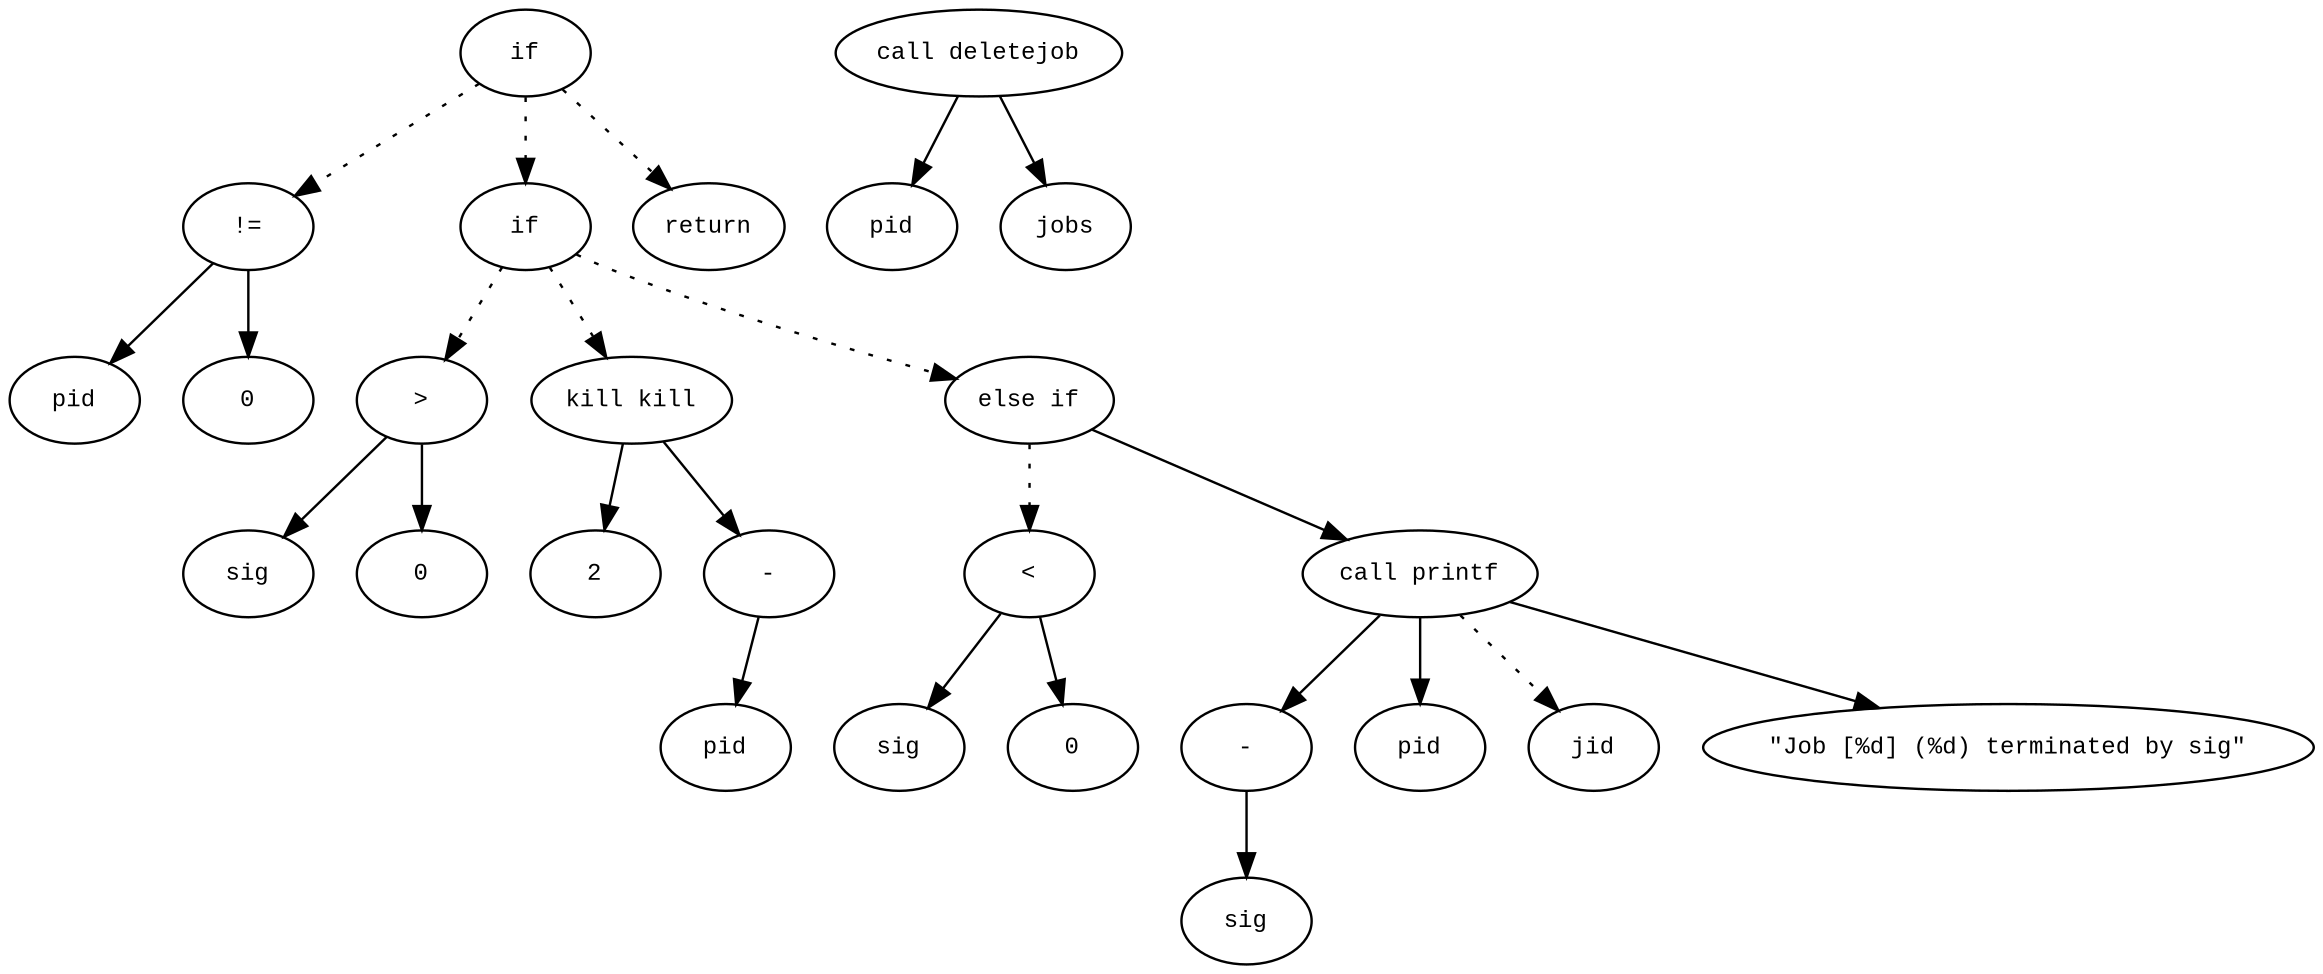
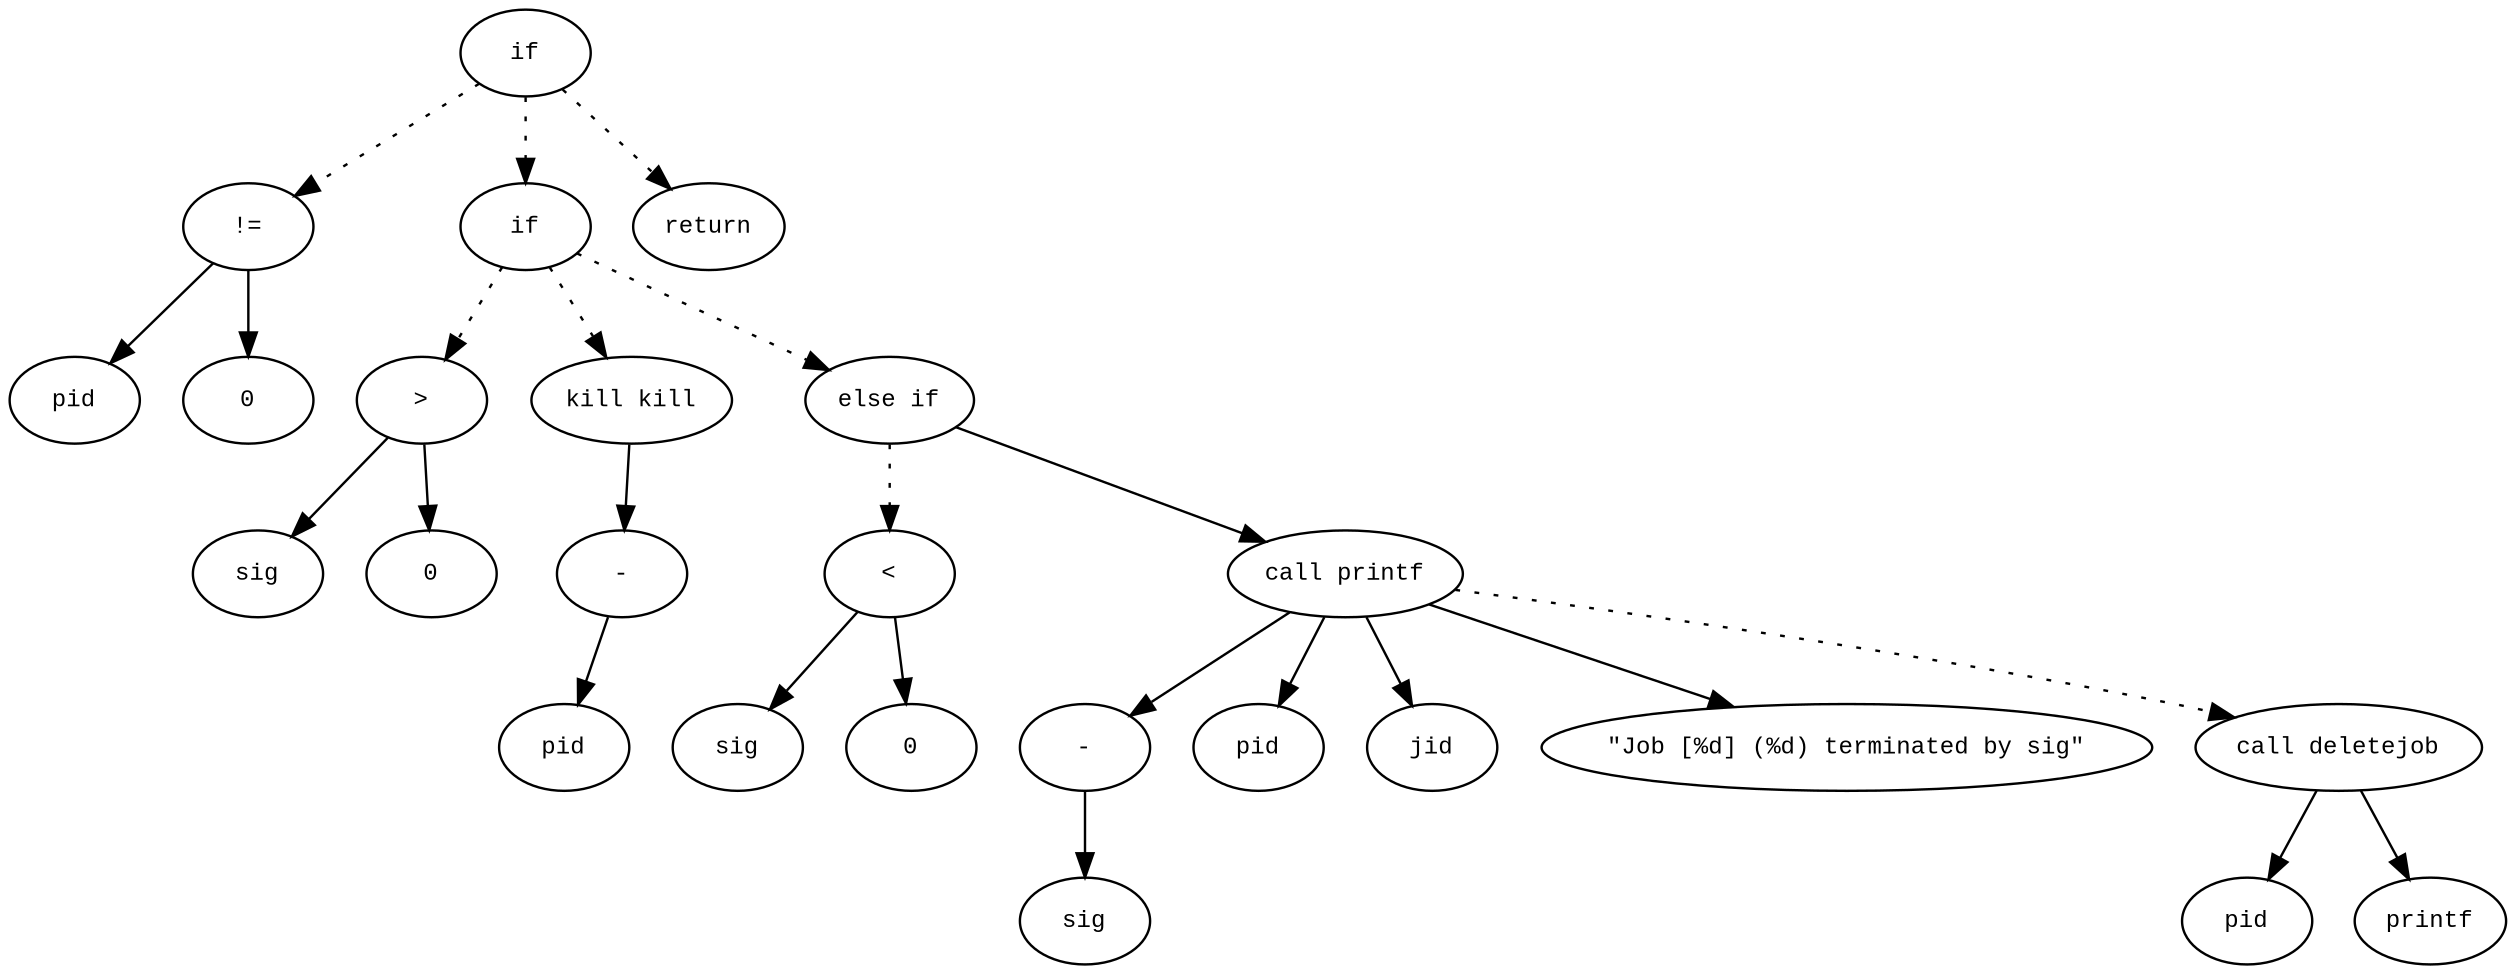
(1066, 227) -> (2430, 921)
(596, 574) -> none
none -> (1834, 644)
(1501, 654) -> (1384, 650)
